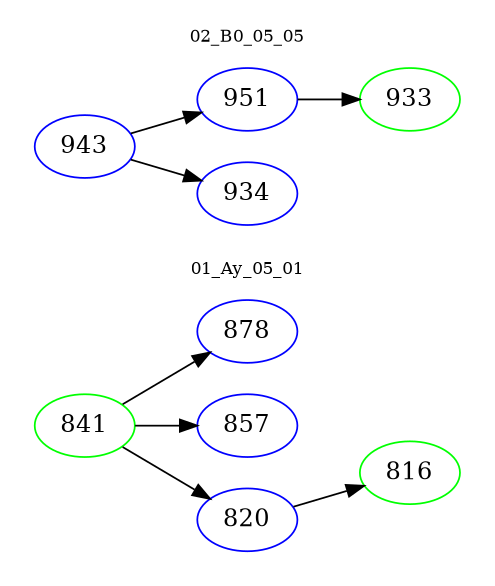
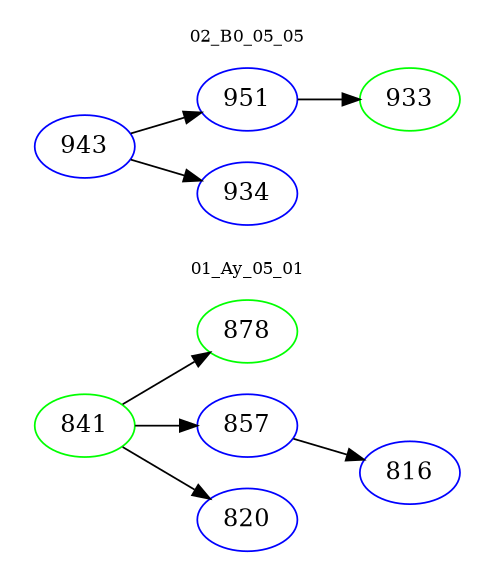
(247, 331) -> (247, 331)
(410, 473) -> (410, 473)
(320, 499) -> (320, 447)
